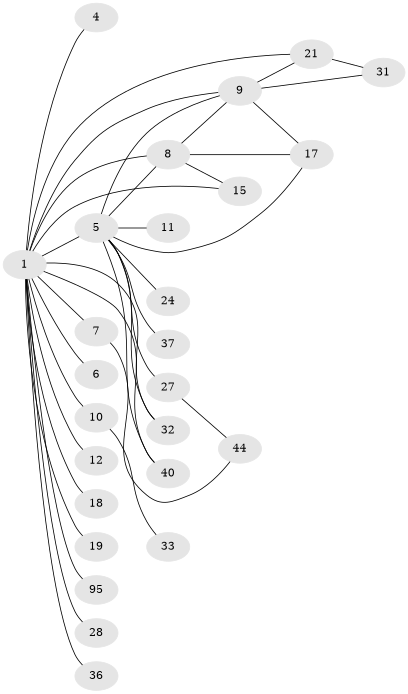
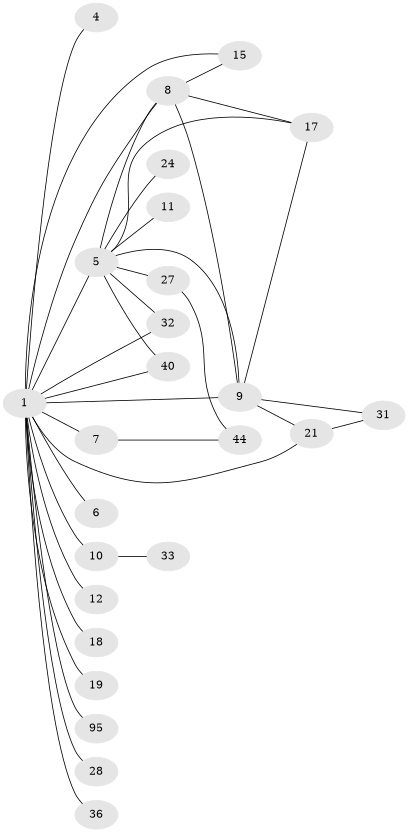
(168, 344) -> none
